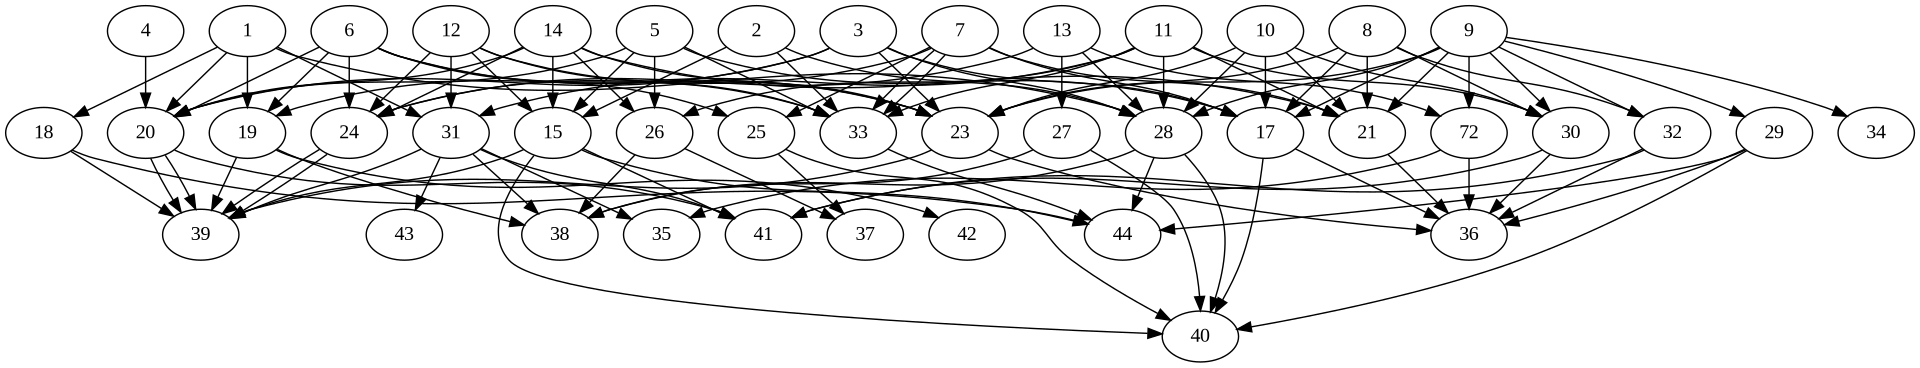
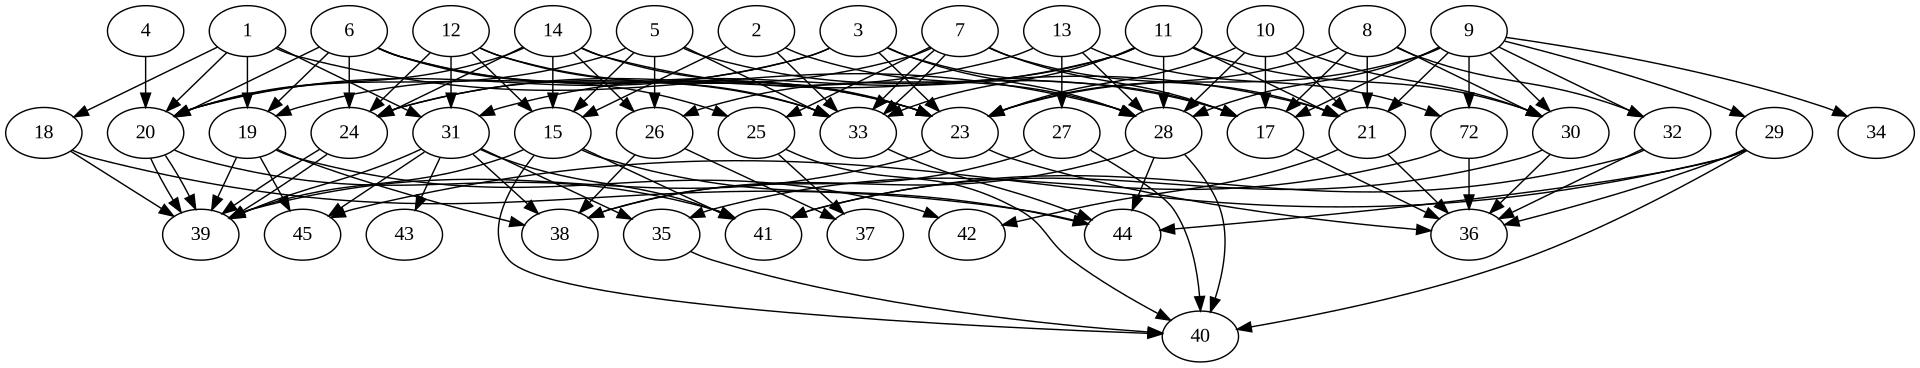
none -> (1113, 201)
(1250, 231) -> (917, 305)
none -> (303, 235)
